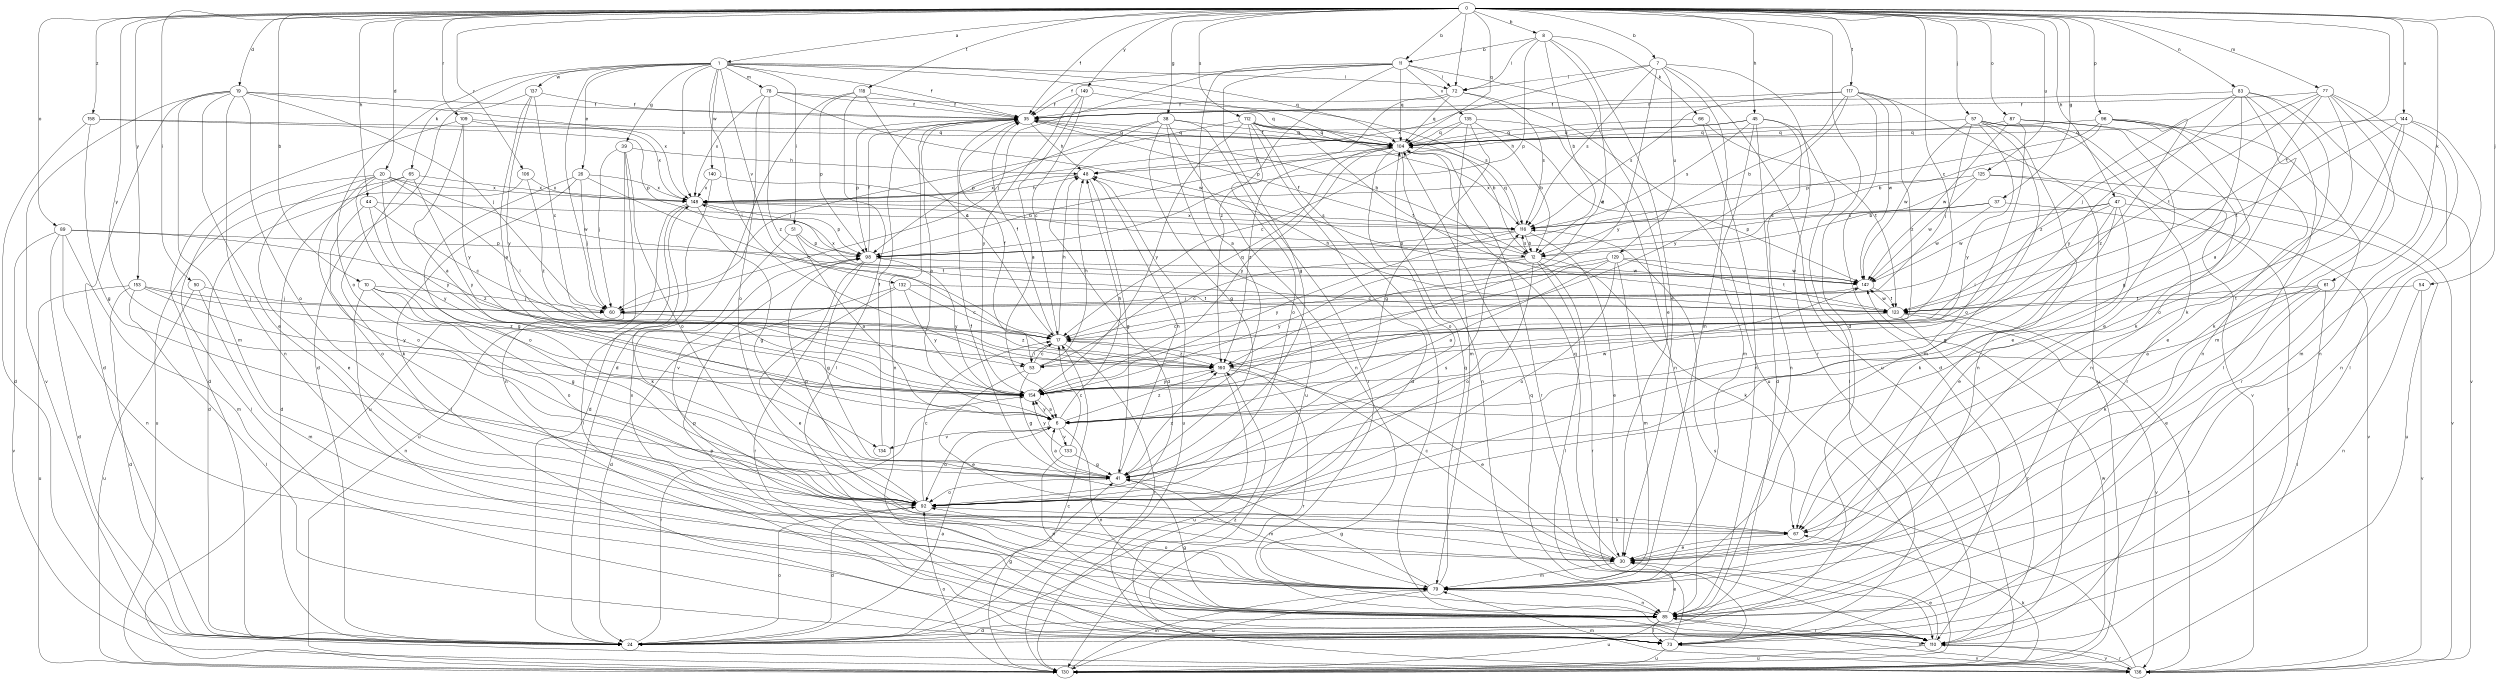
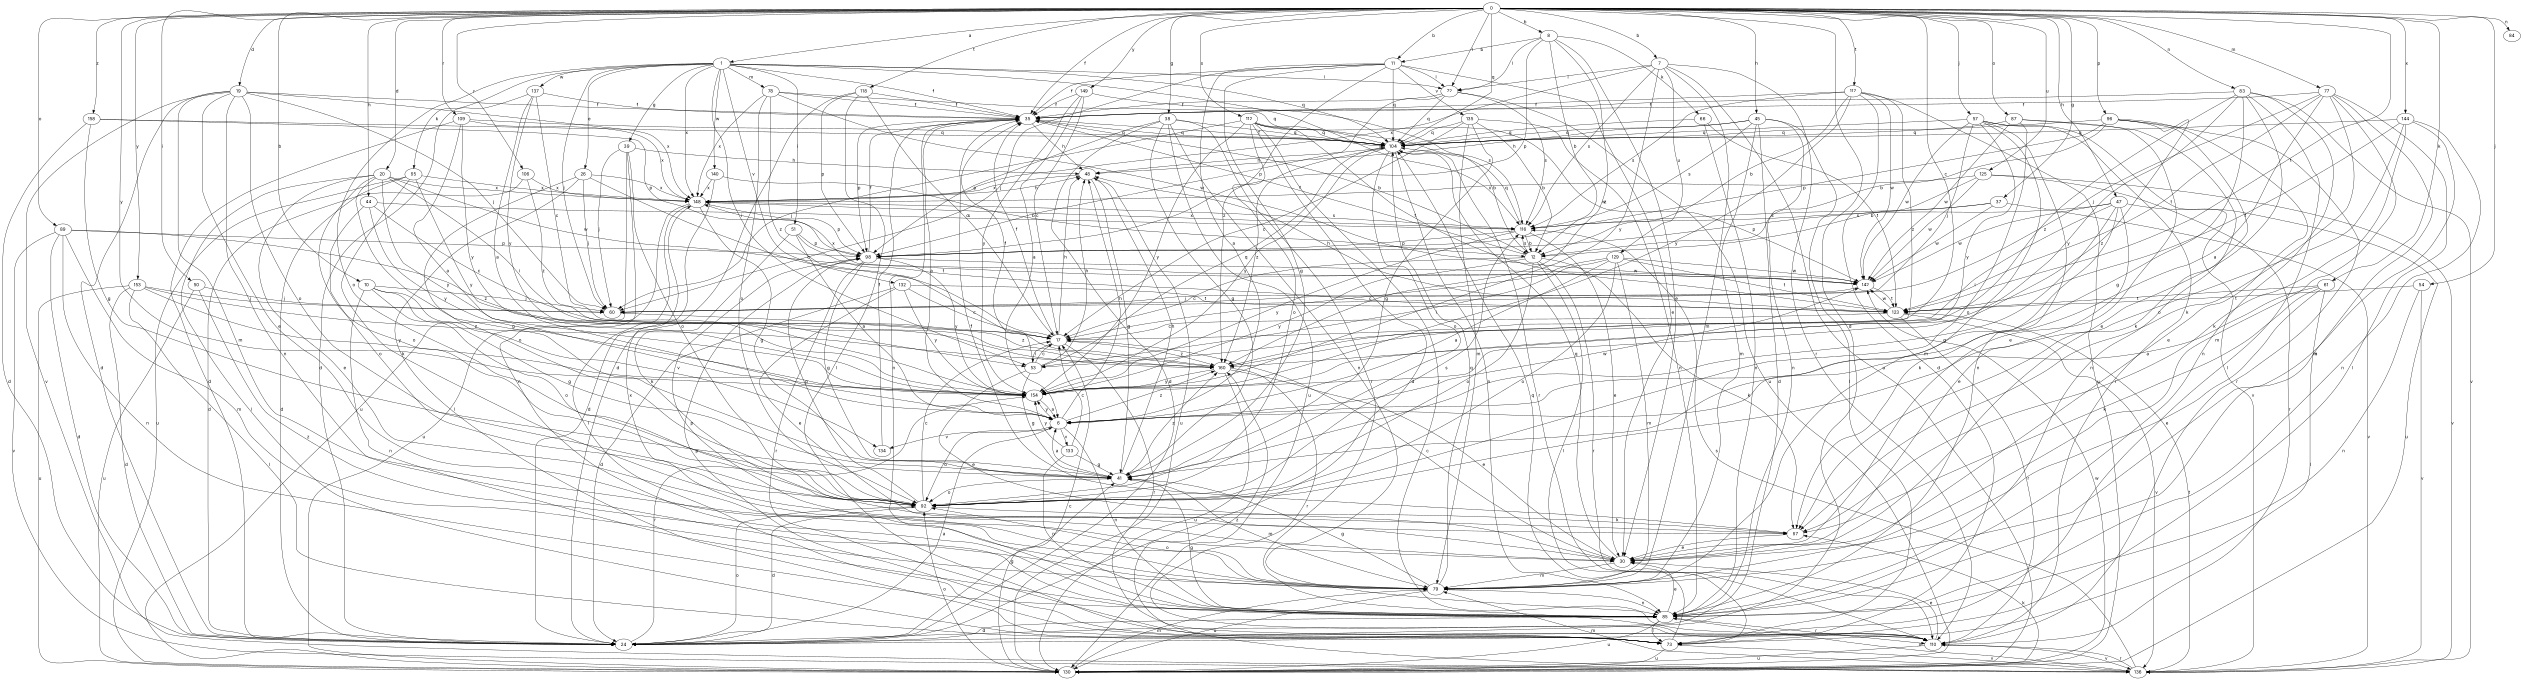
none -> (2512, 36)
(311, 437) -> (308, 437)
